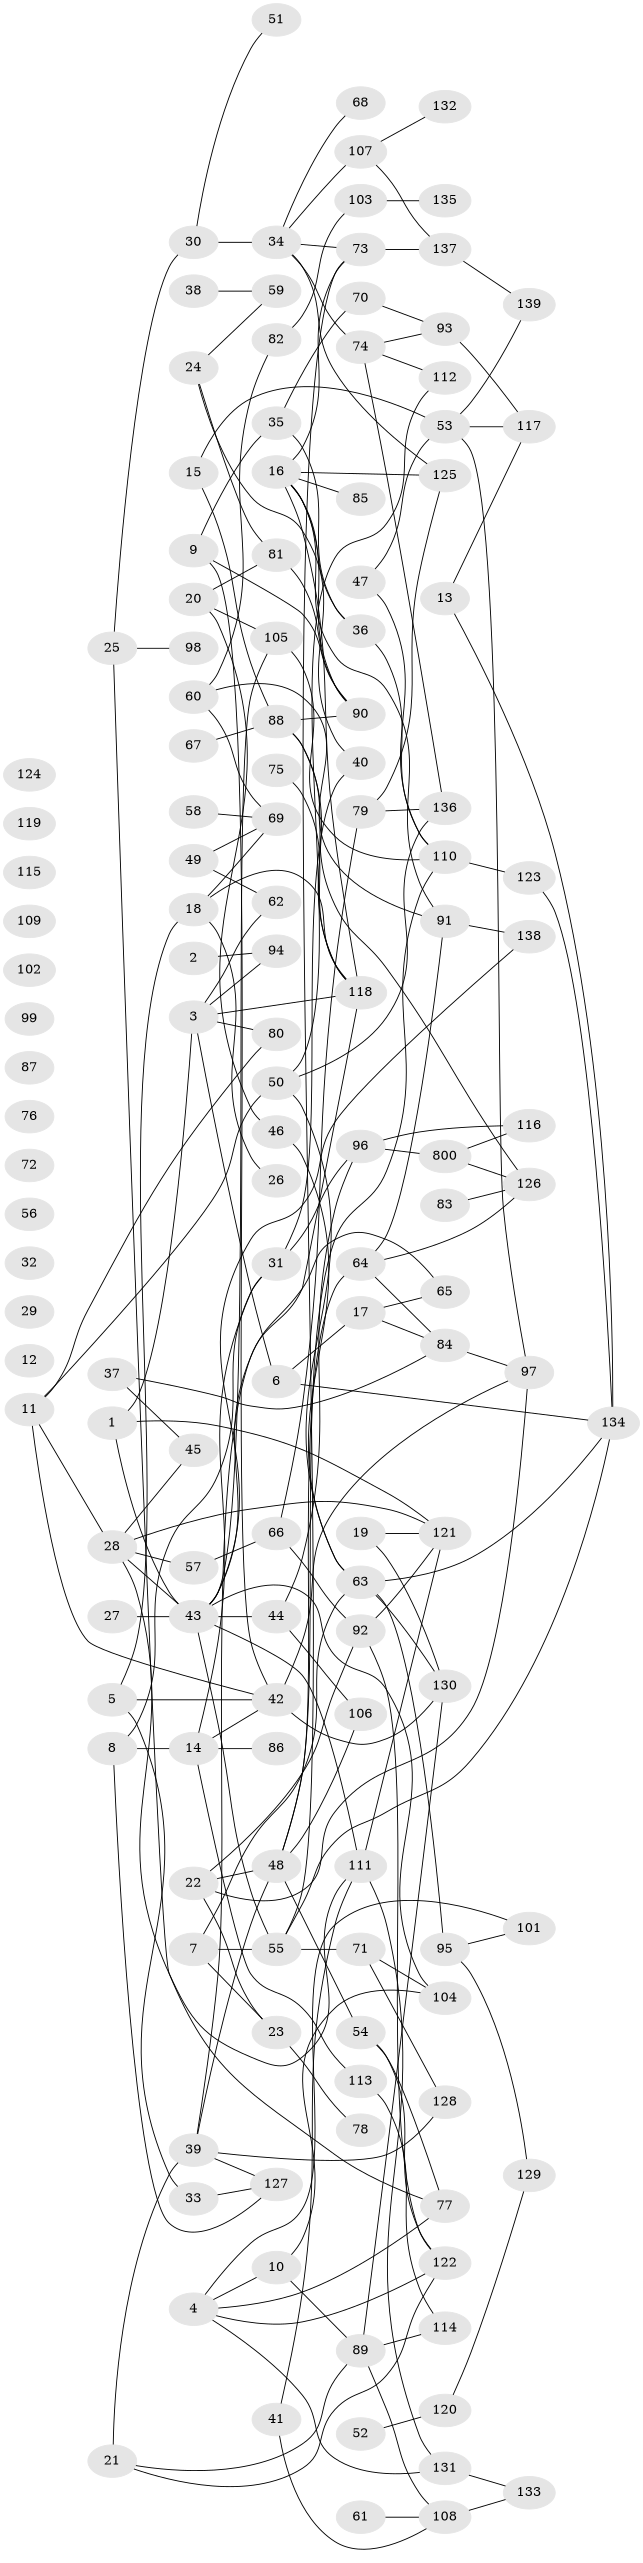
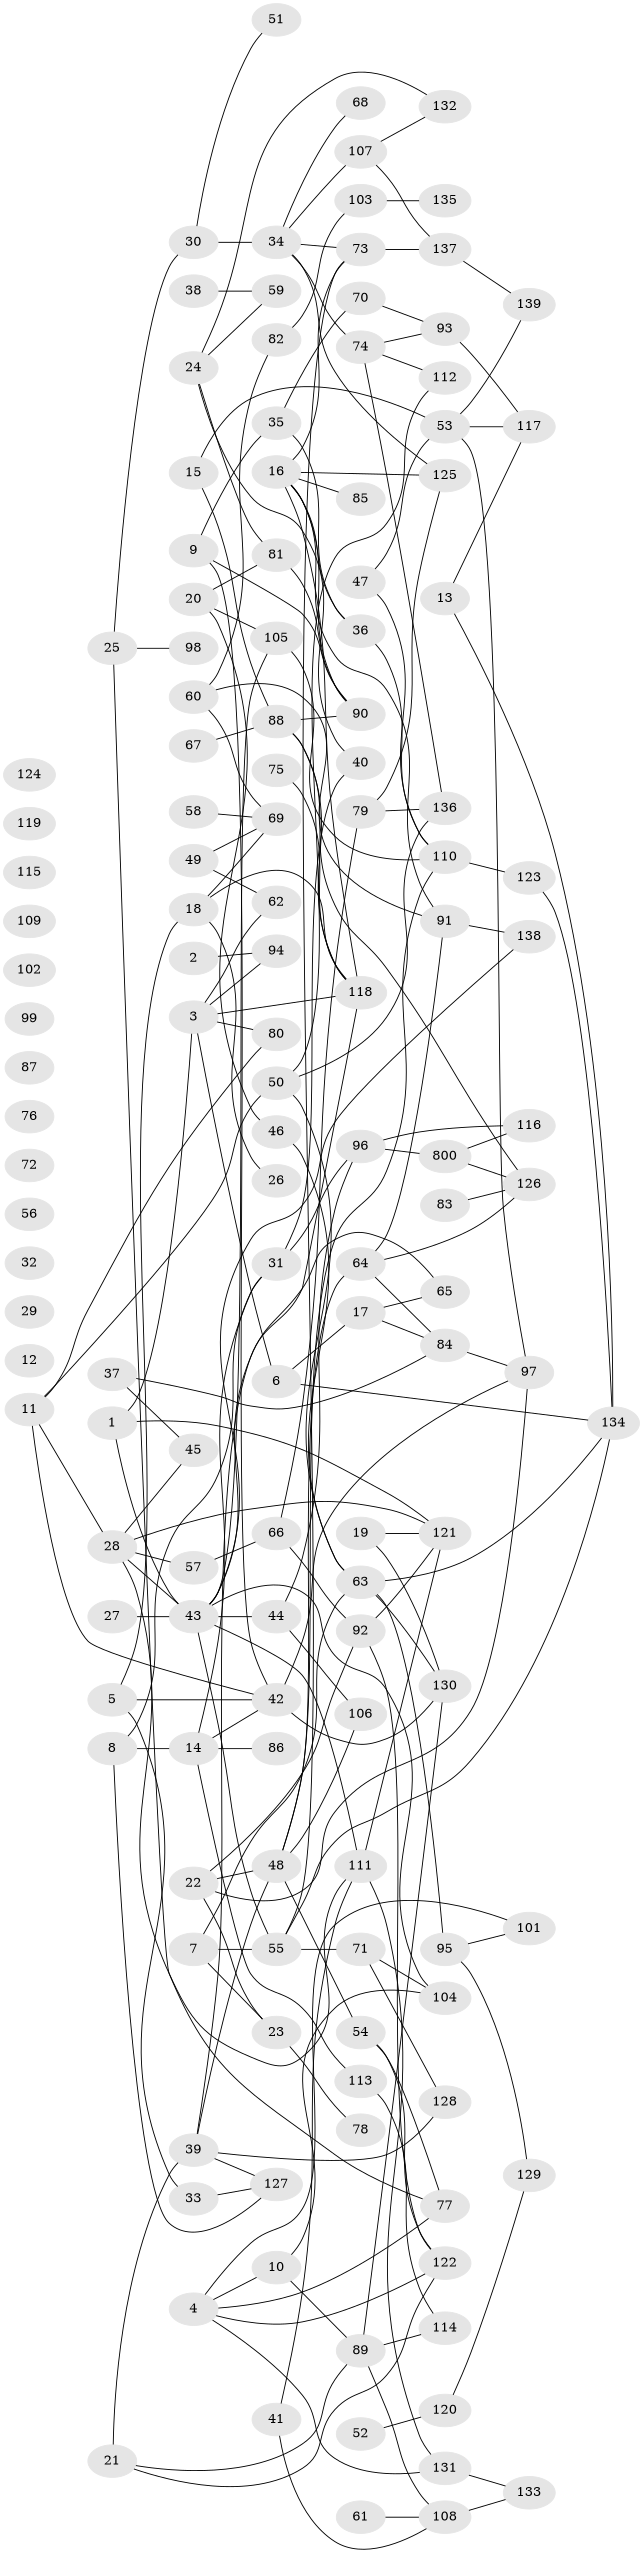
none -> (262, 156)
